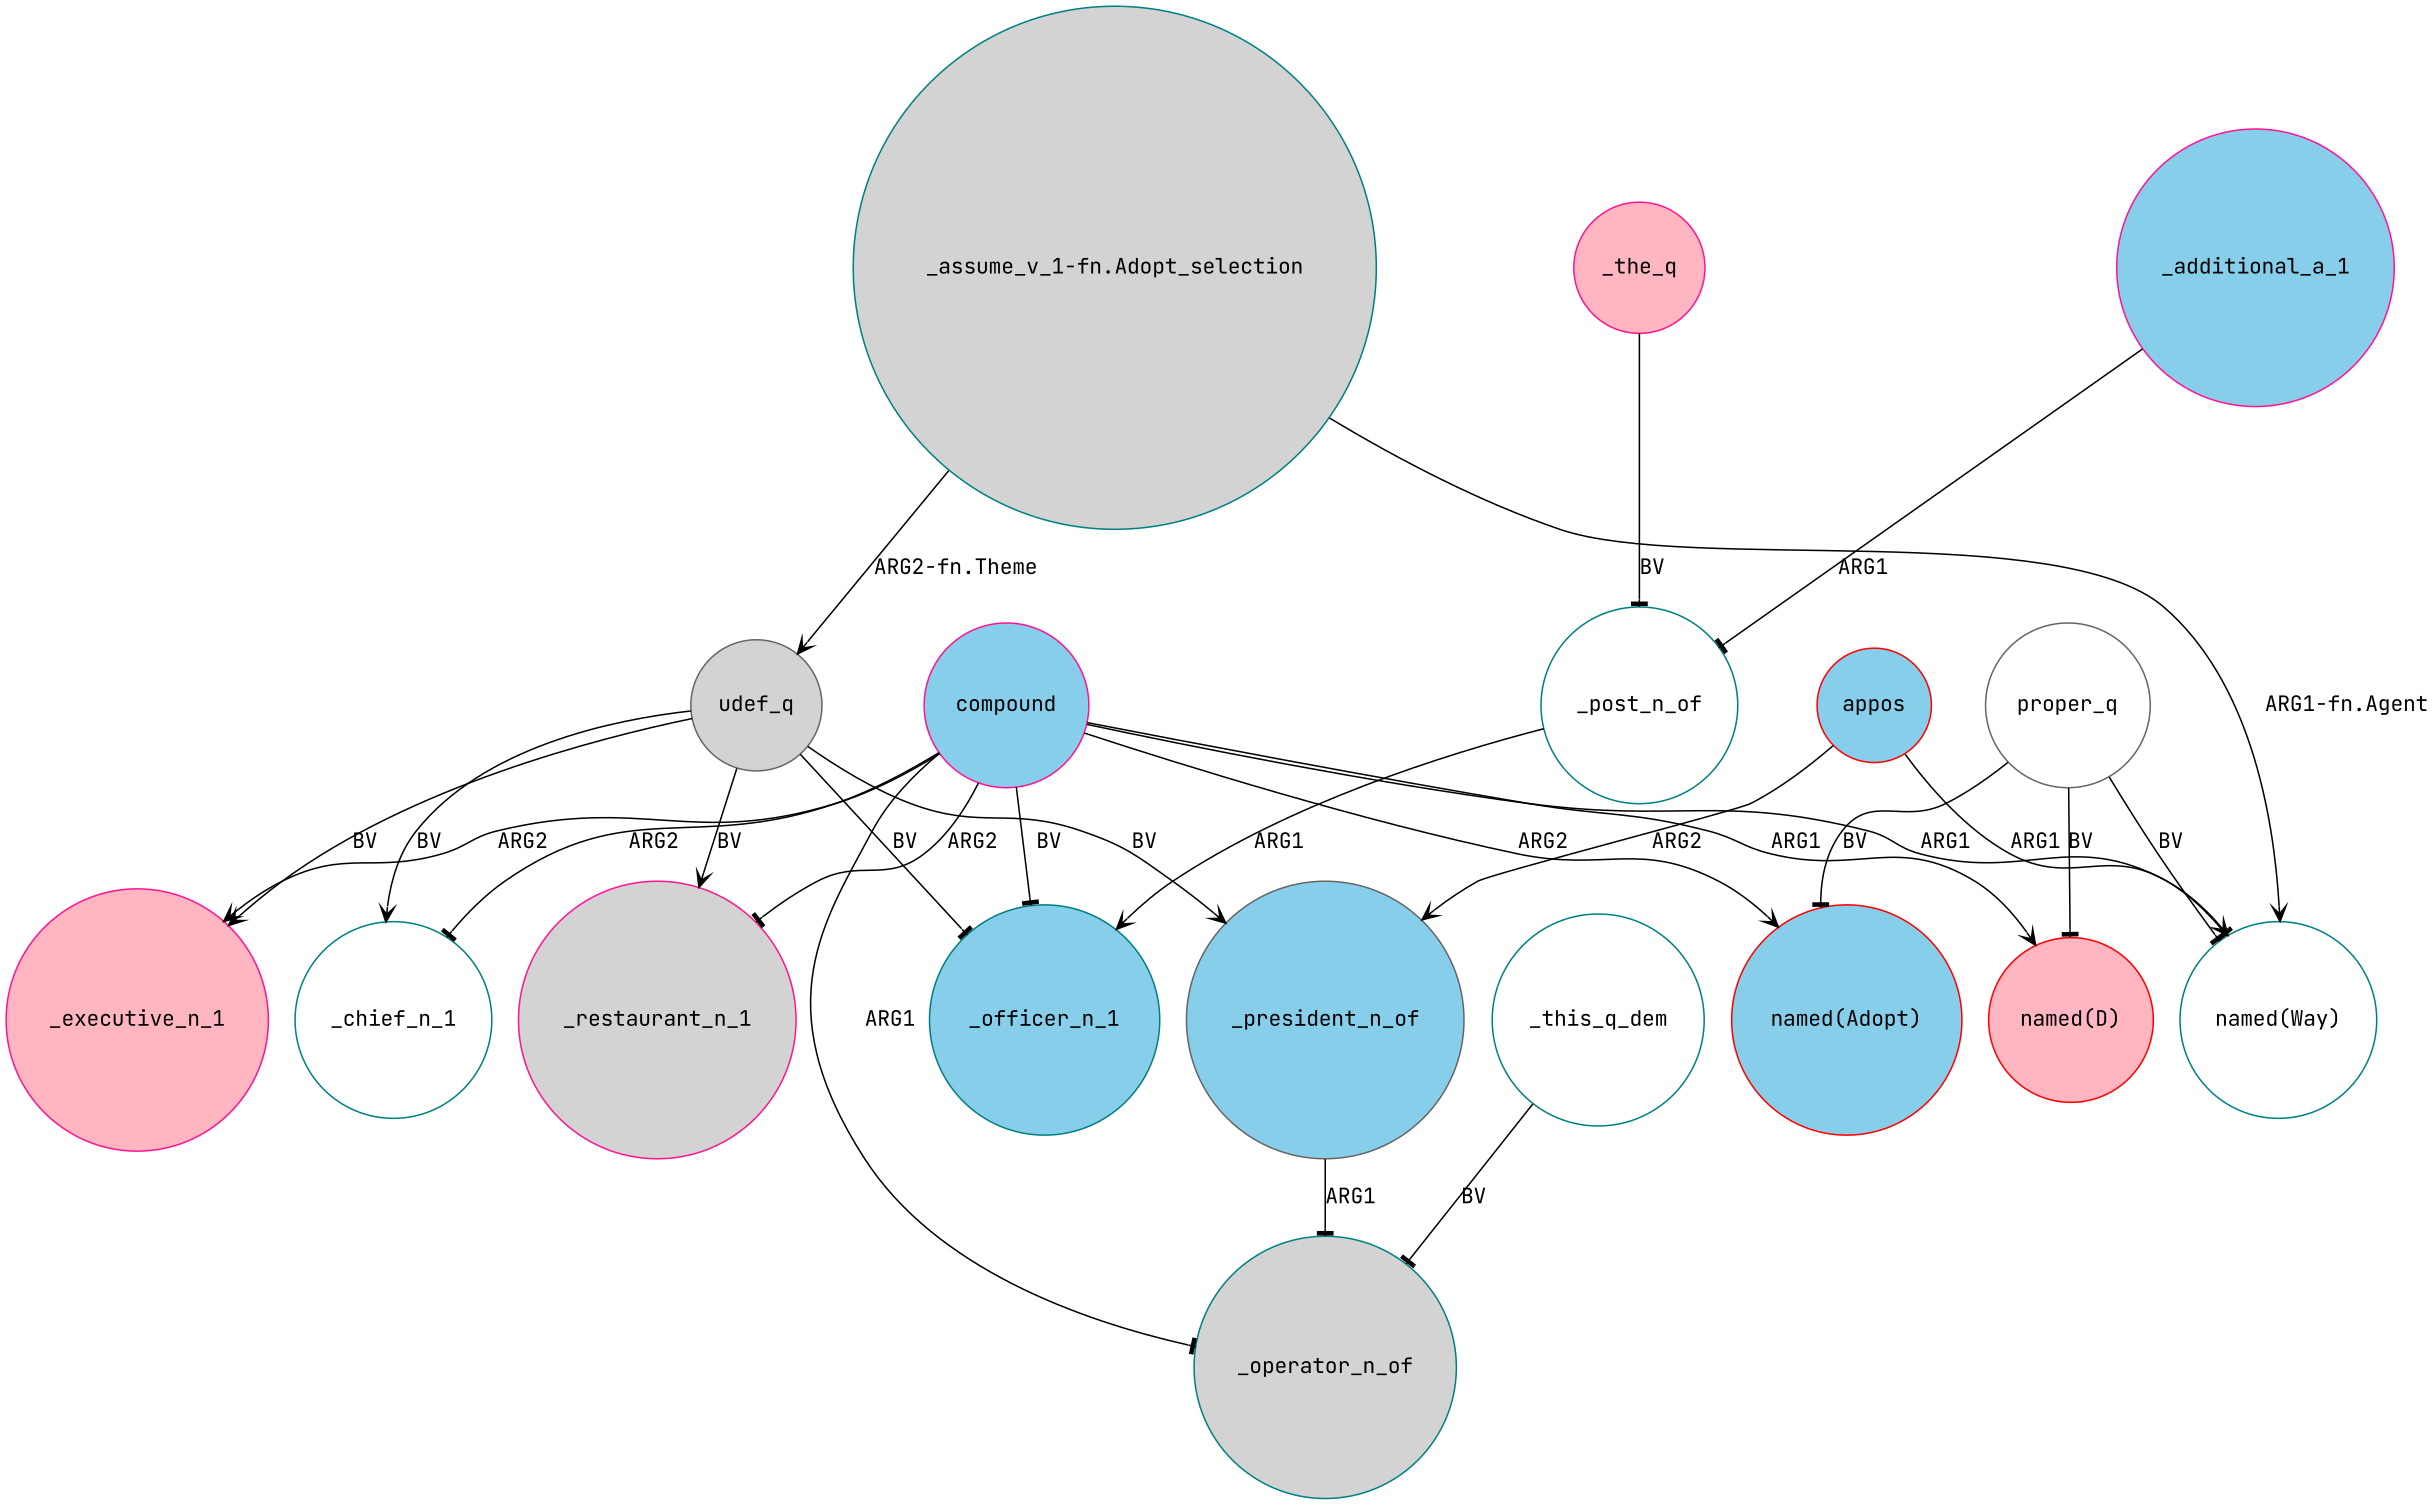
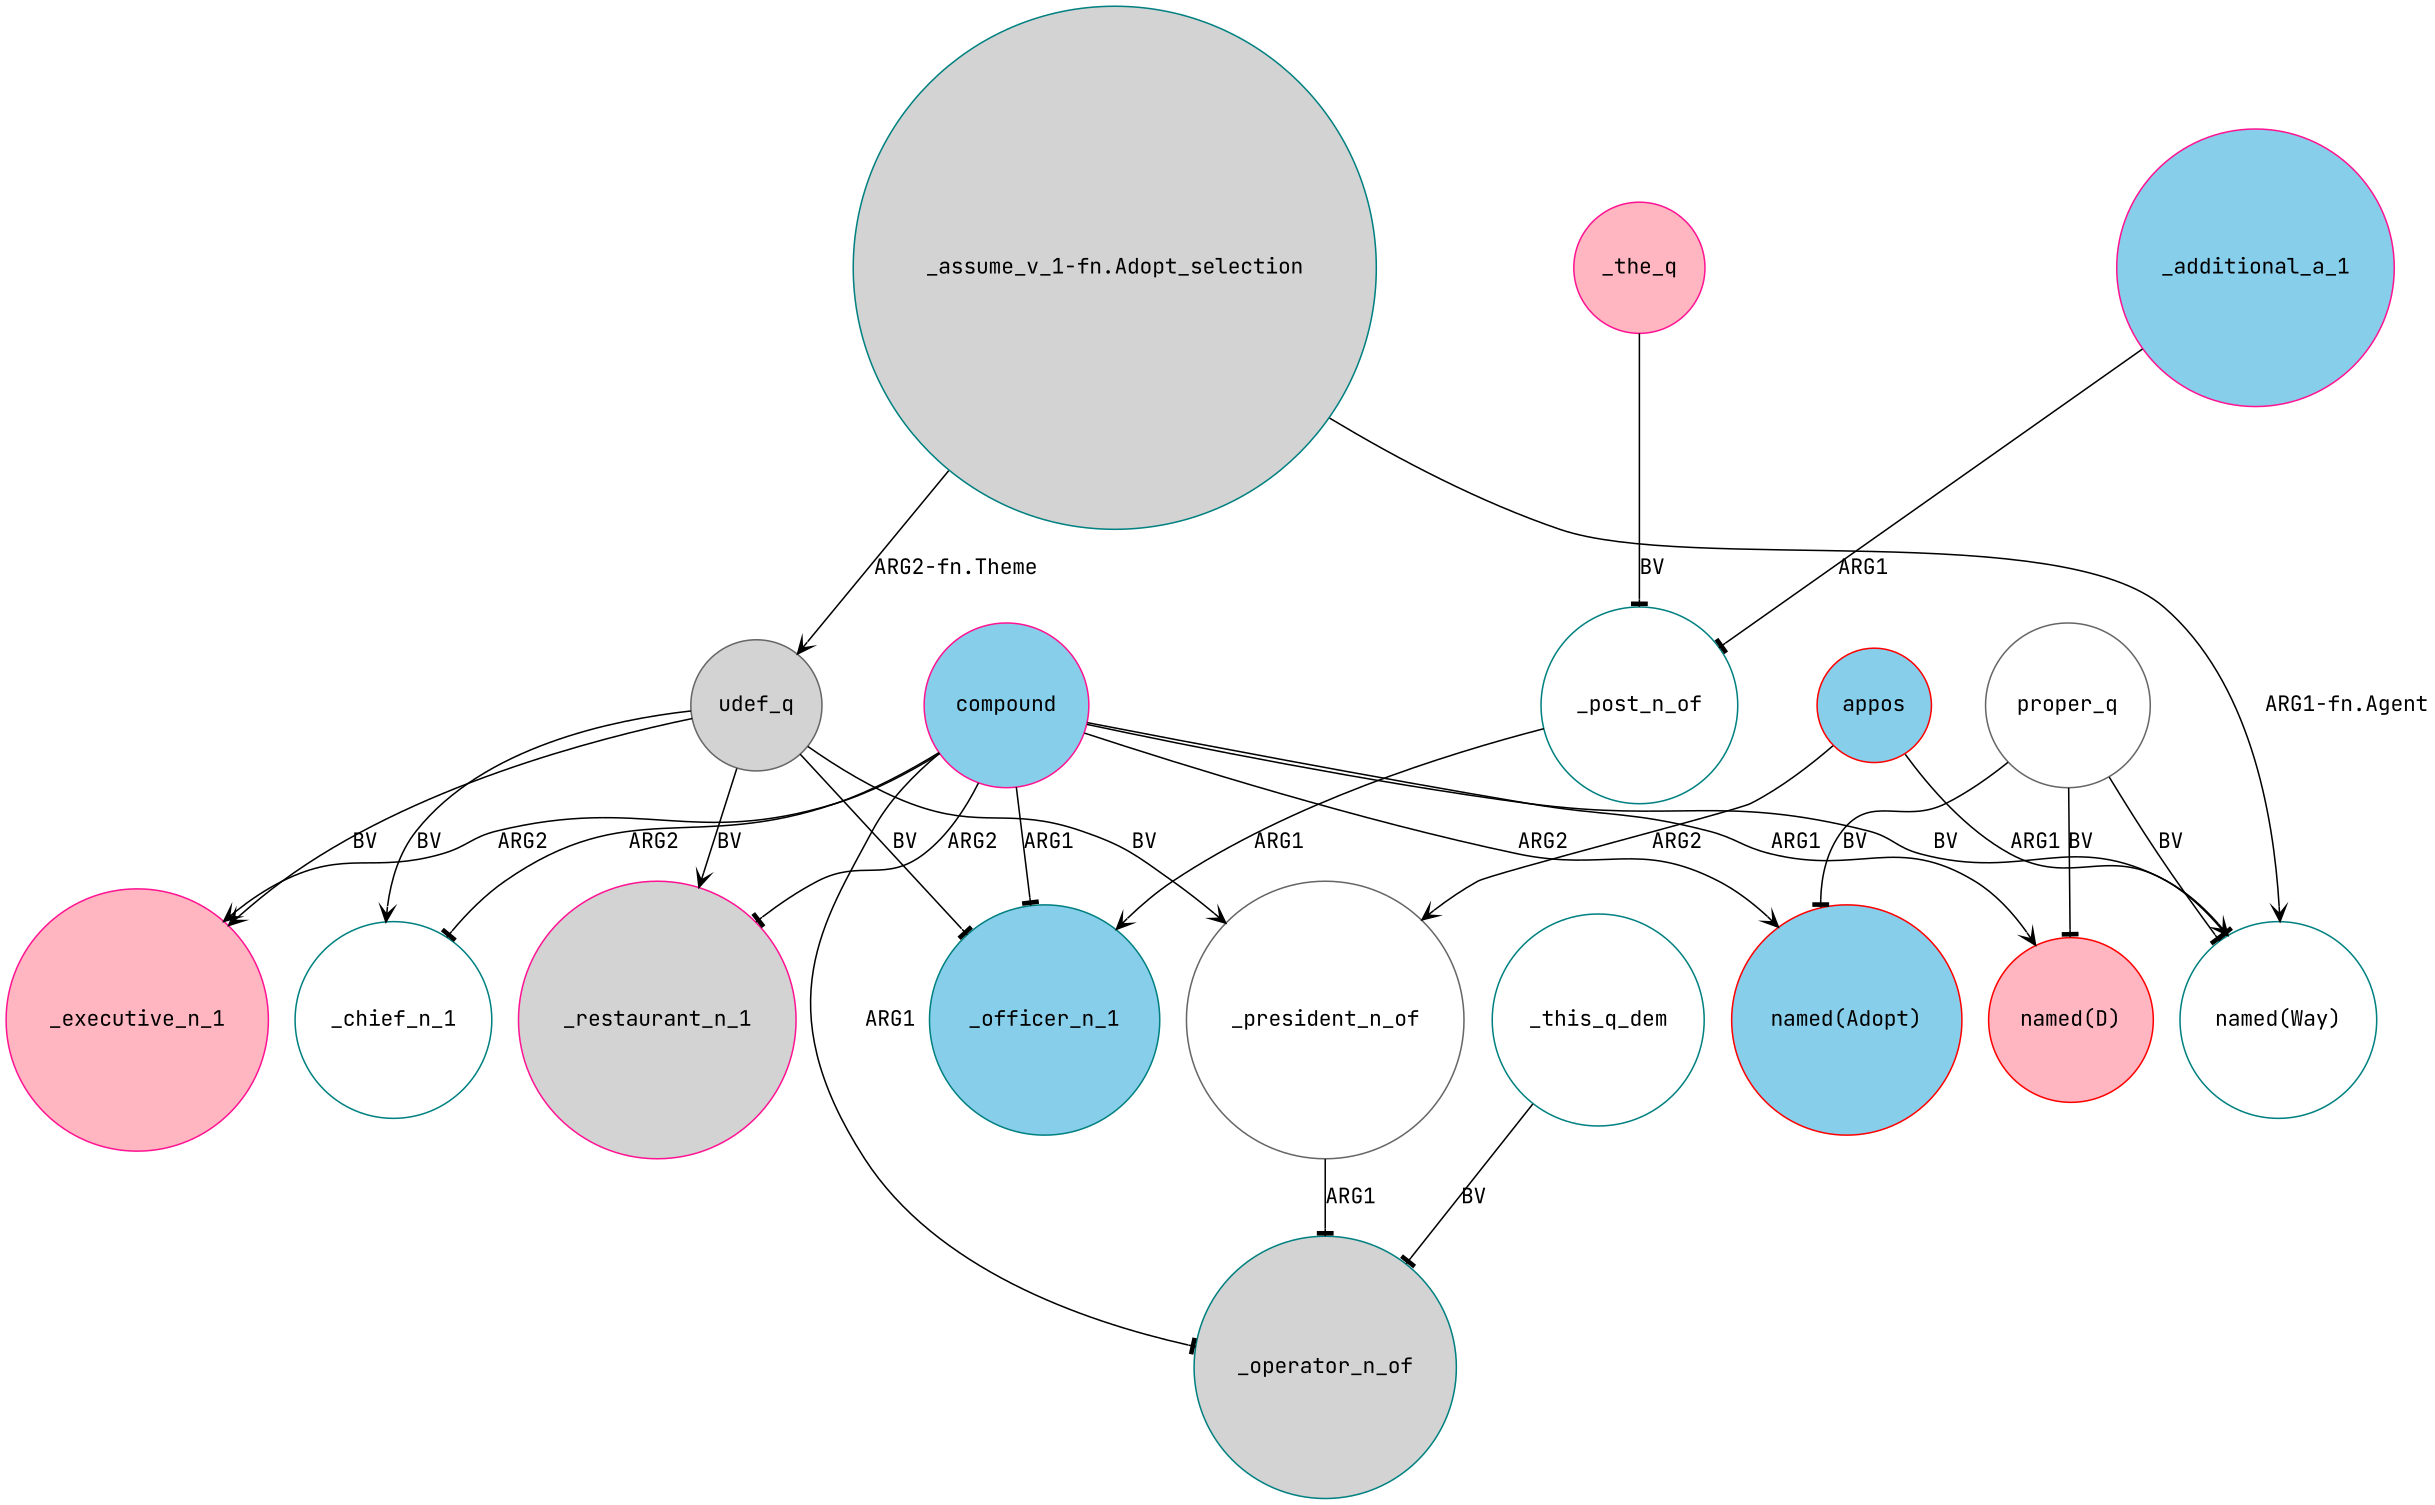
(1049, 842) -> (1049, 842)
(1946, 842) -> (1946, 842)
(1325, 1020) -> (1325, 1020)
